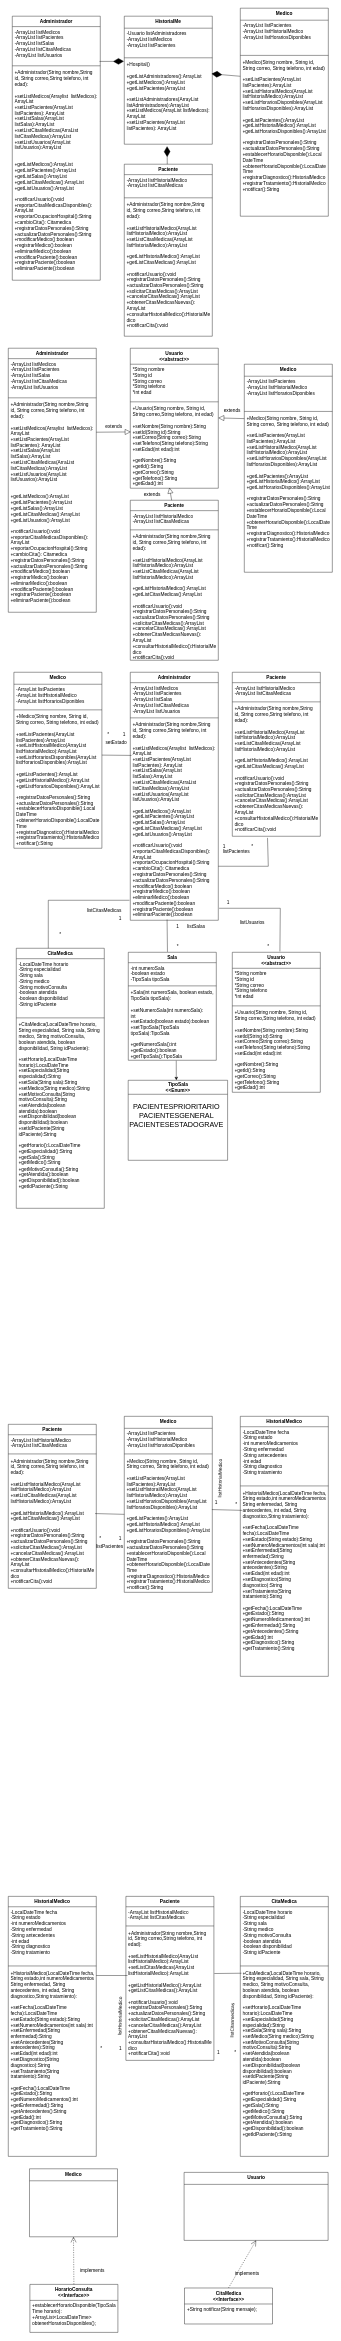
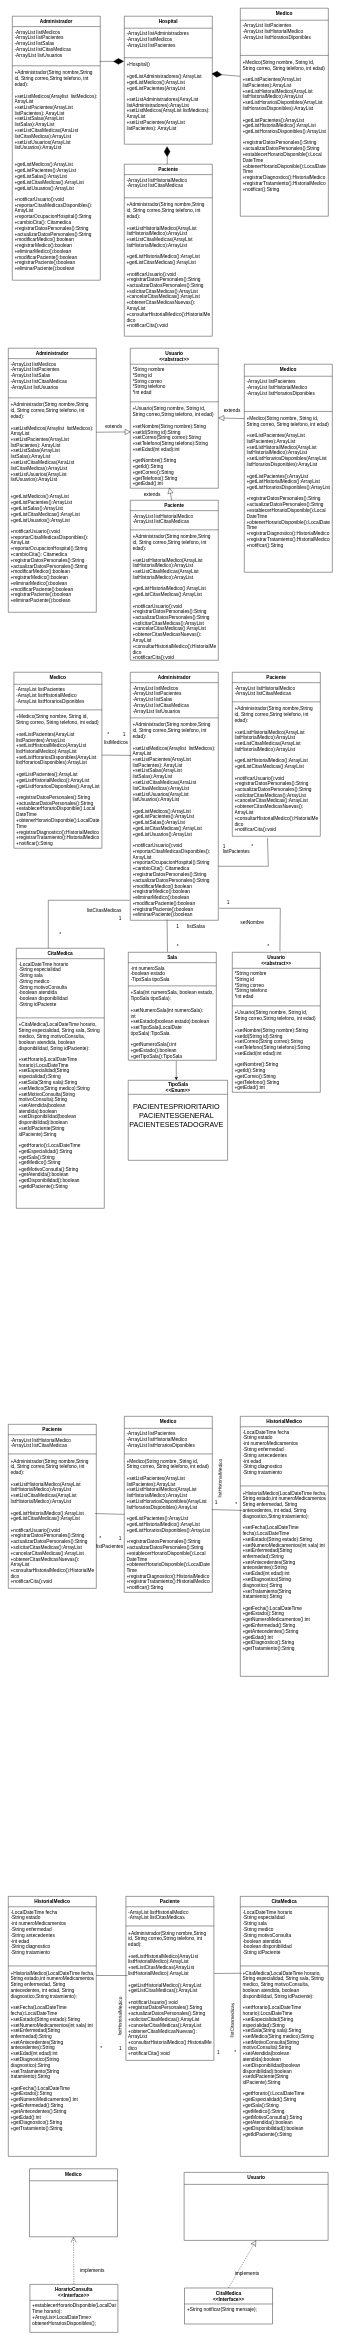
(168, 22) -> (168, 22)
(160, 40) -> (163, 40)
(116, 742) -> (116, 742)
(252, 922) -> (252, 922)
(173, 1025) -> (173, 1025)
(254, 2244) -> (253, 2246)
(74, 2317) -> (74, 2317)
